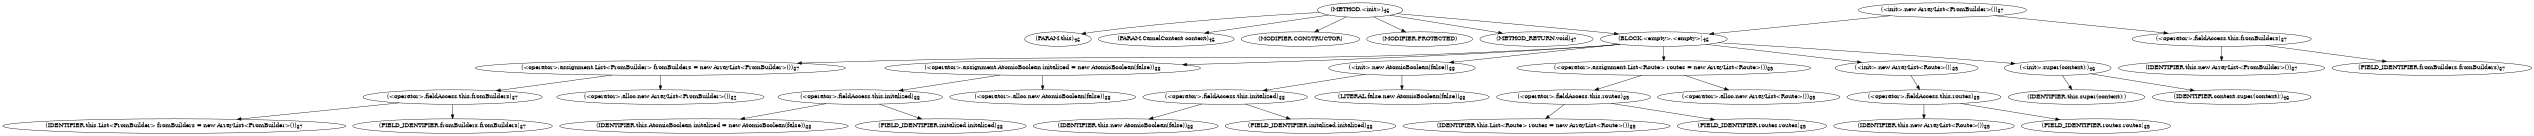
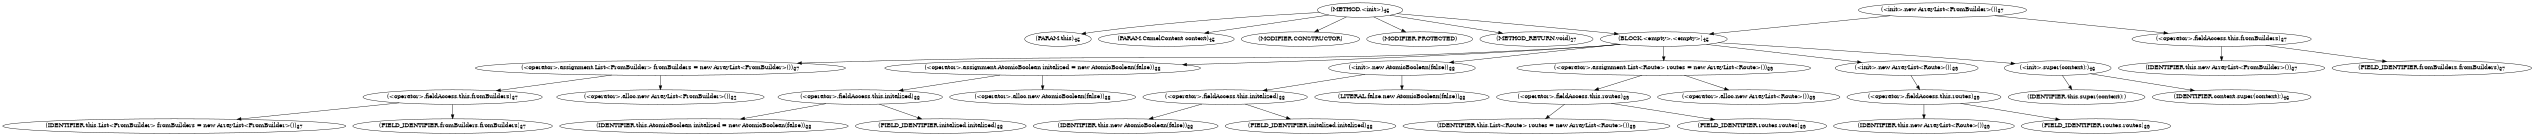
(1574, 38) -> (1574, 38)
